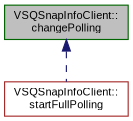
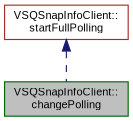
(66, 67) -> (66, 67)
